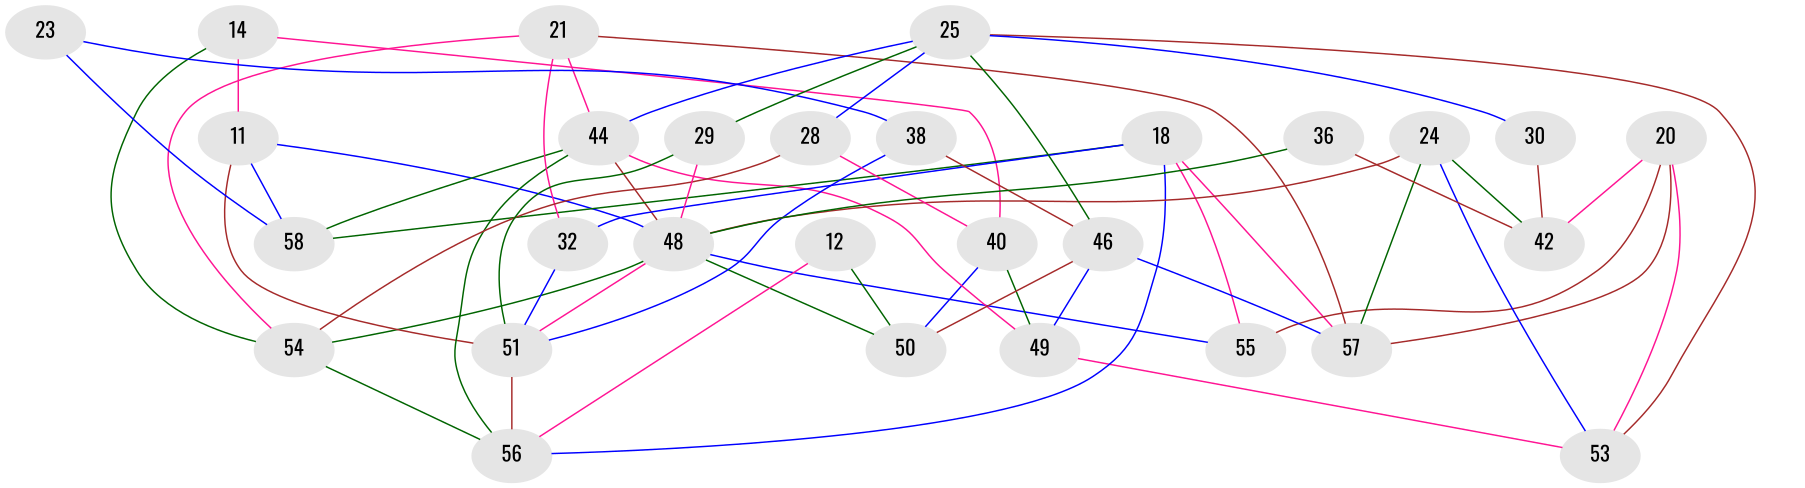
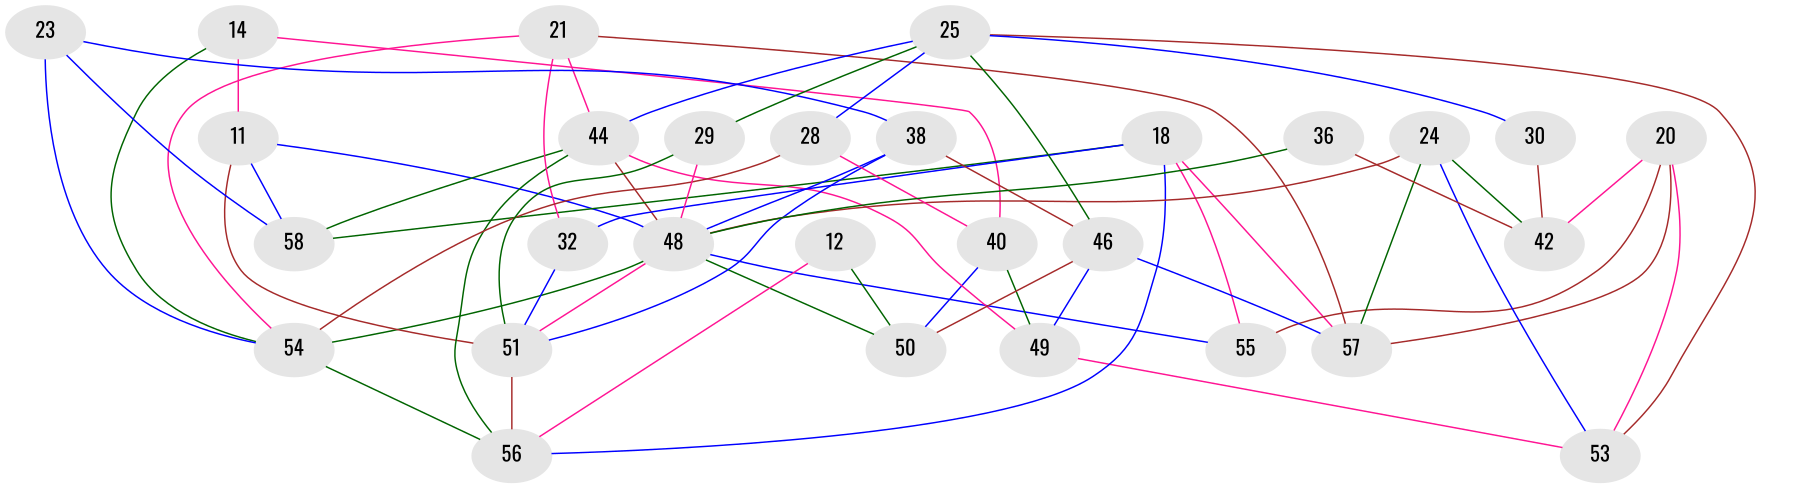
none -> (769, 203)
none -> (91, 248)
